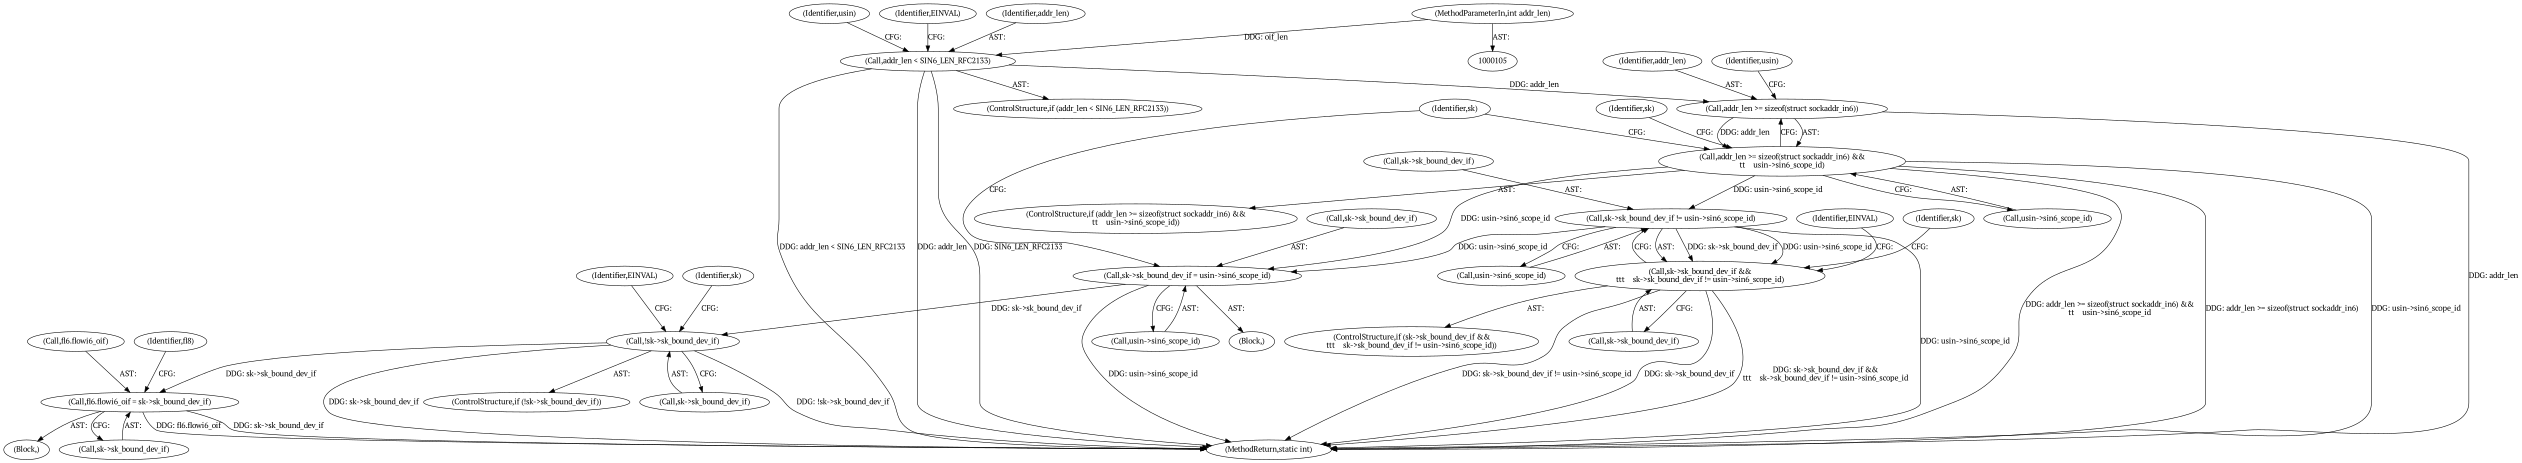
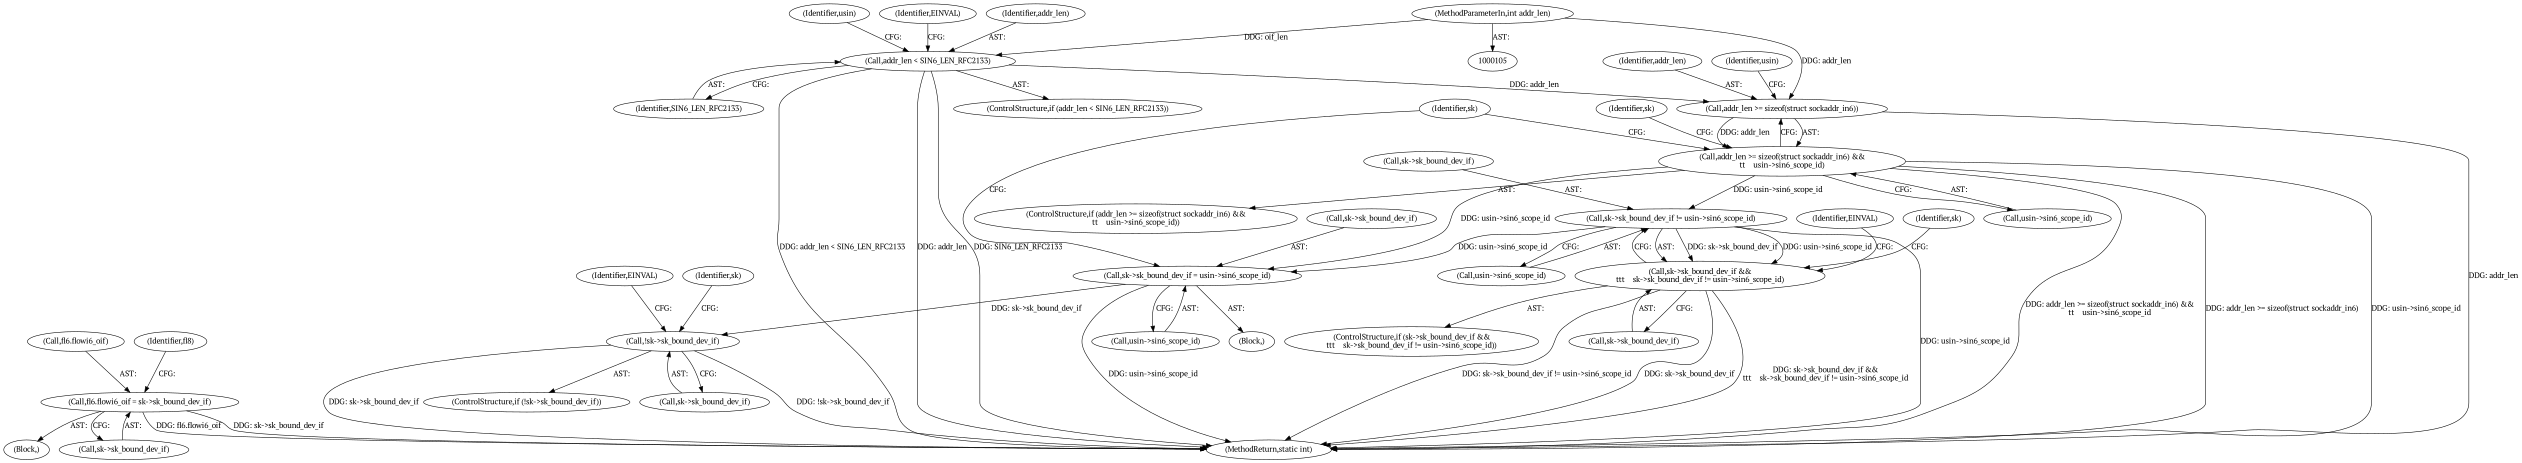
none -> (1705, 30)
none -> (689, 109)
(383, 350) -> none
